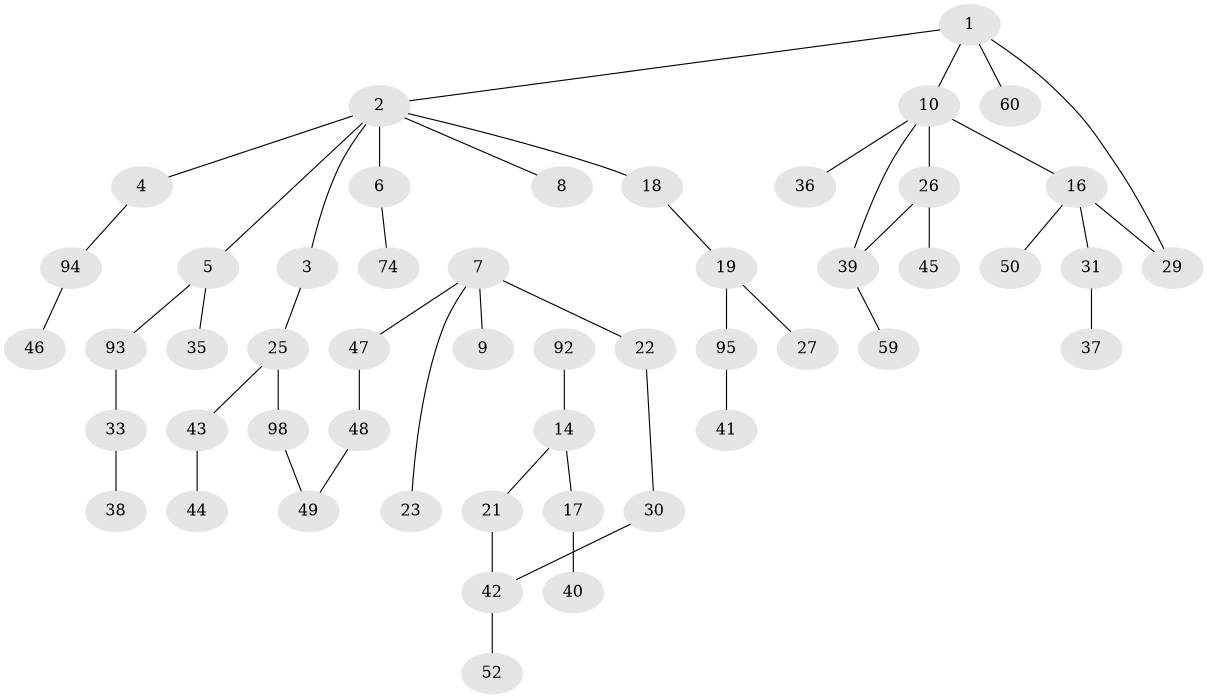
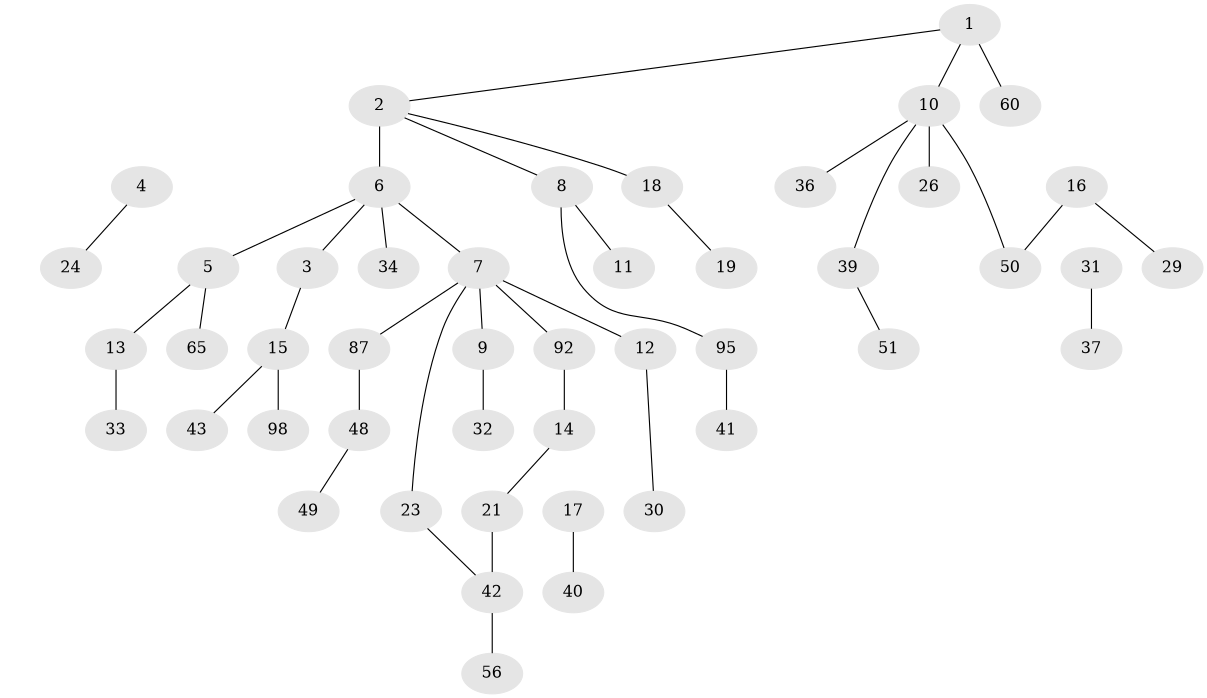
(1093, 131) -> none
(261, 146) -> none
(1003, 146) -> (978, 184)
(332, 183) -> (344, 228)
(294, 187) -> (294, 228)
(889, 227) -> none
(1084, 227) -> none
none -> (429, 228)
(71, 268) -> (71, 268)
(389, 268) -> (389, 268)
none -> (624, 268)
(929, 268) -> none
none -> (522, 309)
(727, 309) -> (600, 304)
(35, 349) -> none
(116, 349) -> (116, 349)
(197, 349) -> (197, 349)
(278, 349) -> (278, 349)
(359, 349) -> (359, 349)
(645, 349) -> (645, 349)
(808, 349) -> none
(889, 349) -> (889, 349)
none -> (483, 430)
(293, 471) -> none
(569, 471) -> none
(116, 511) -> none
(197, 511) -> none
(582, 548) -> (452, 552)
(492, 674) -> (492, 674)
